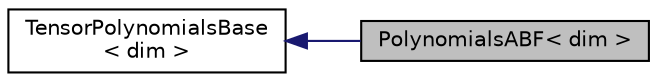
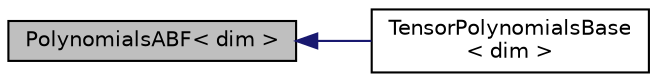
(334, 41) -> (344, 41)
